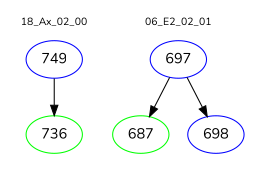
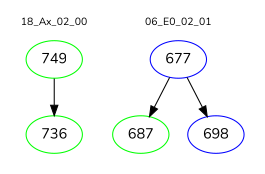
(178, 22) -> (178, 22)
(54, 59) -> (54, 59)
(178, 59) -> (178, 59)
